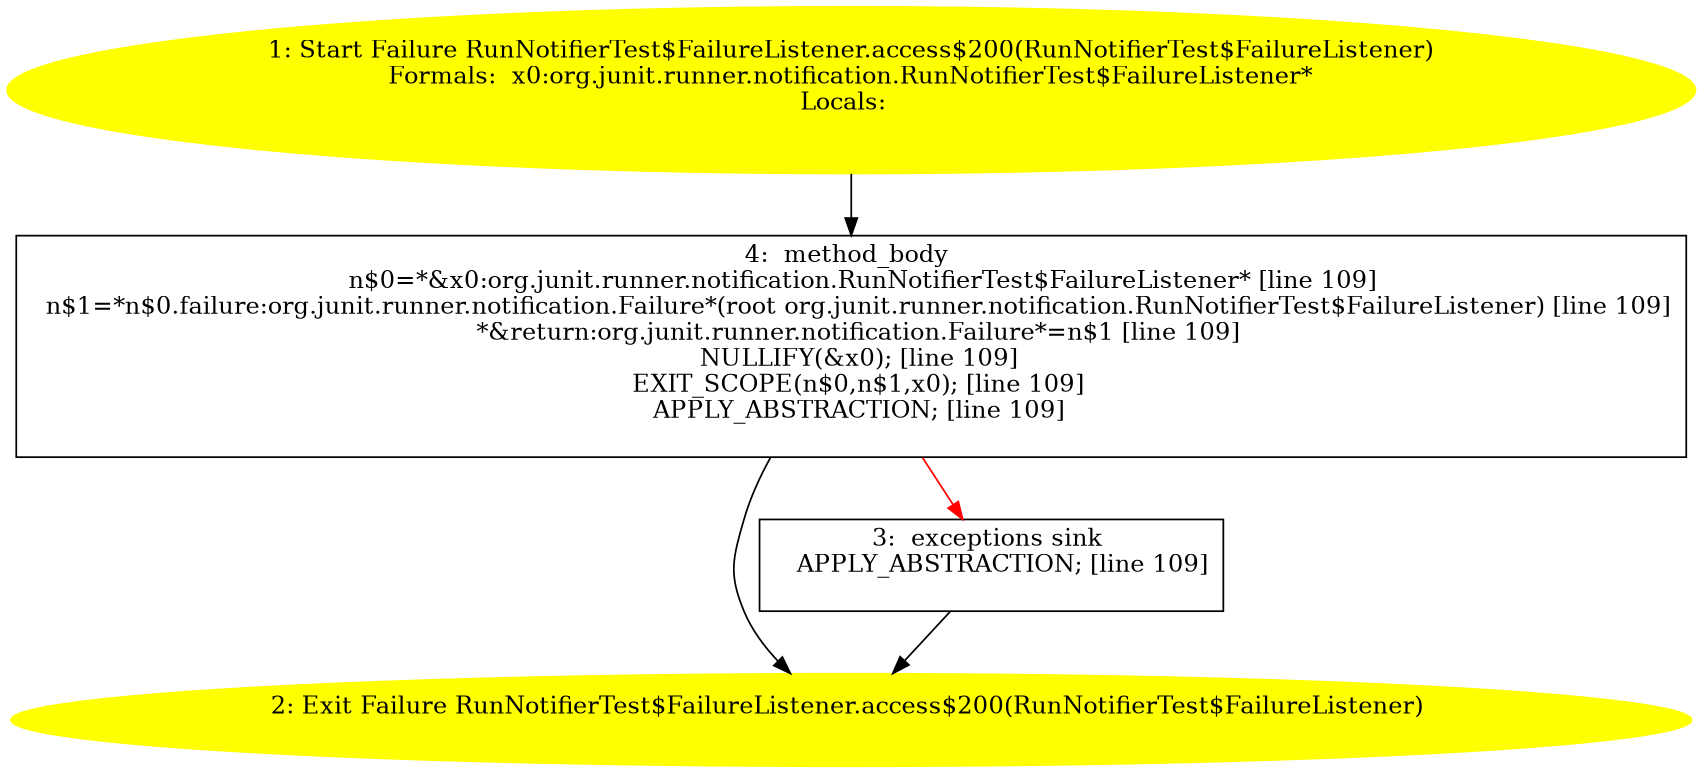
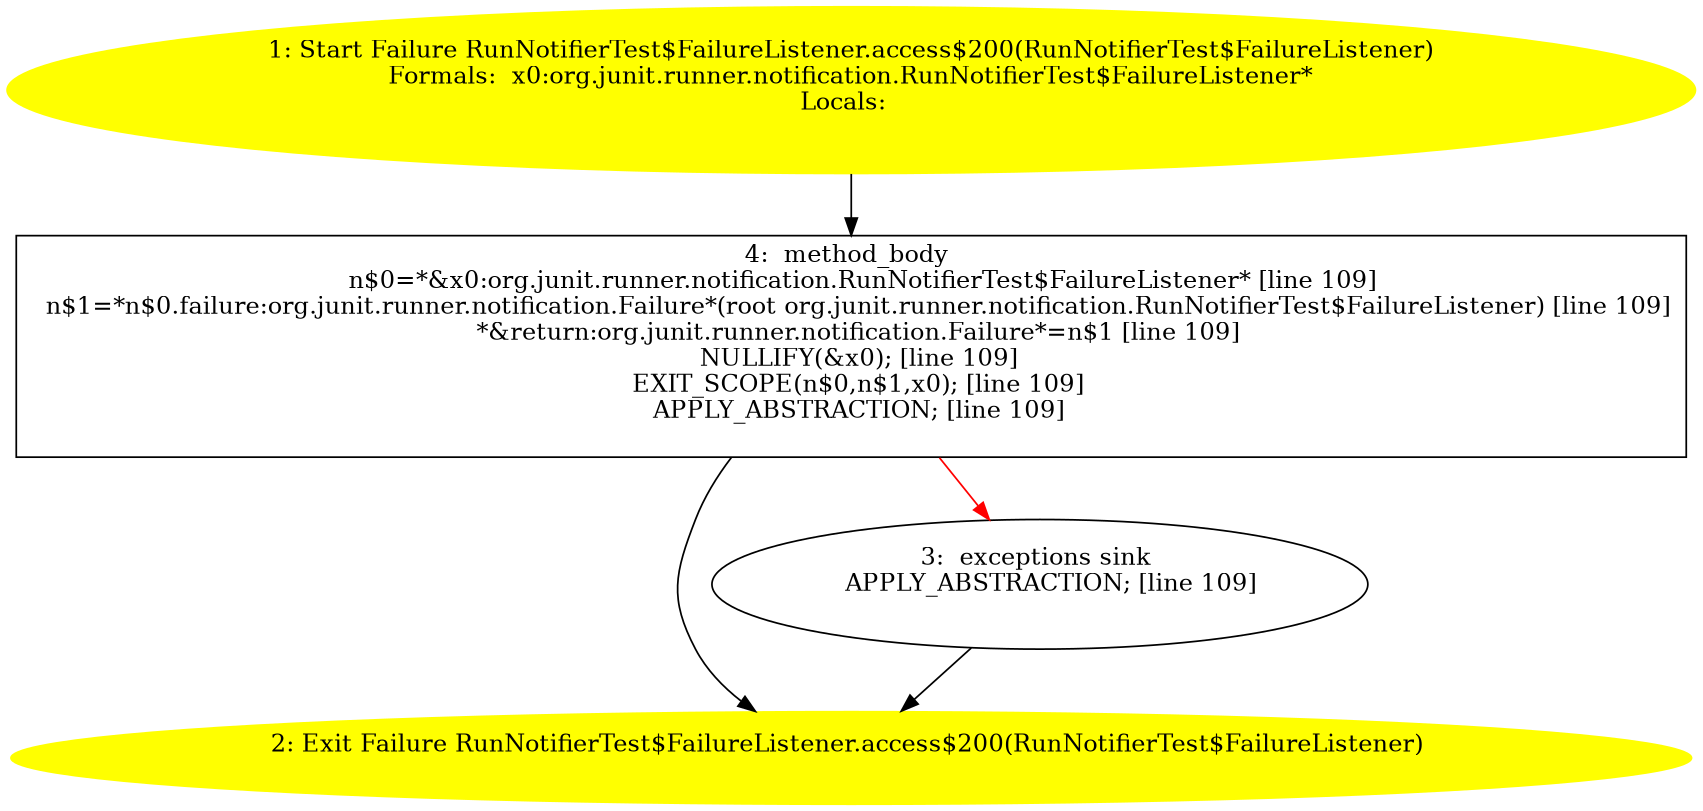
(991, 565) -> (1040, 584)
